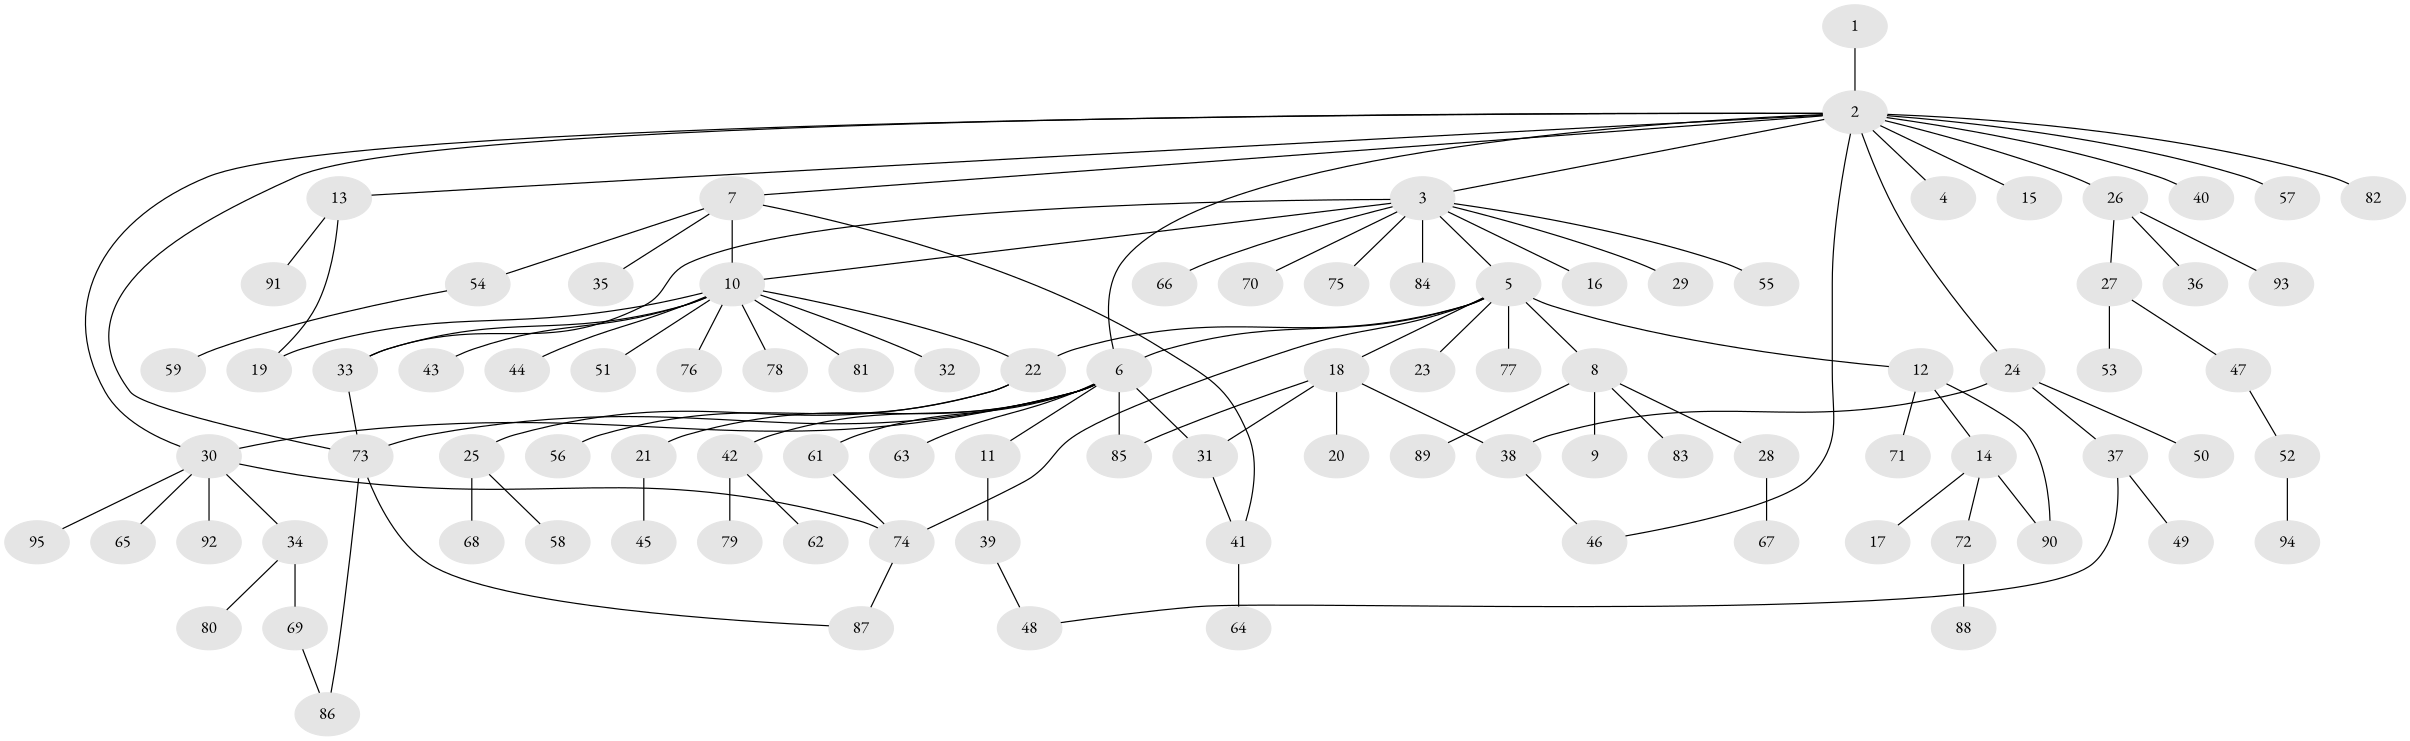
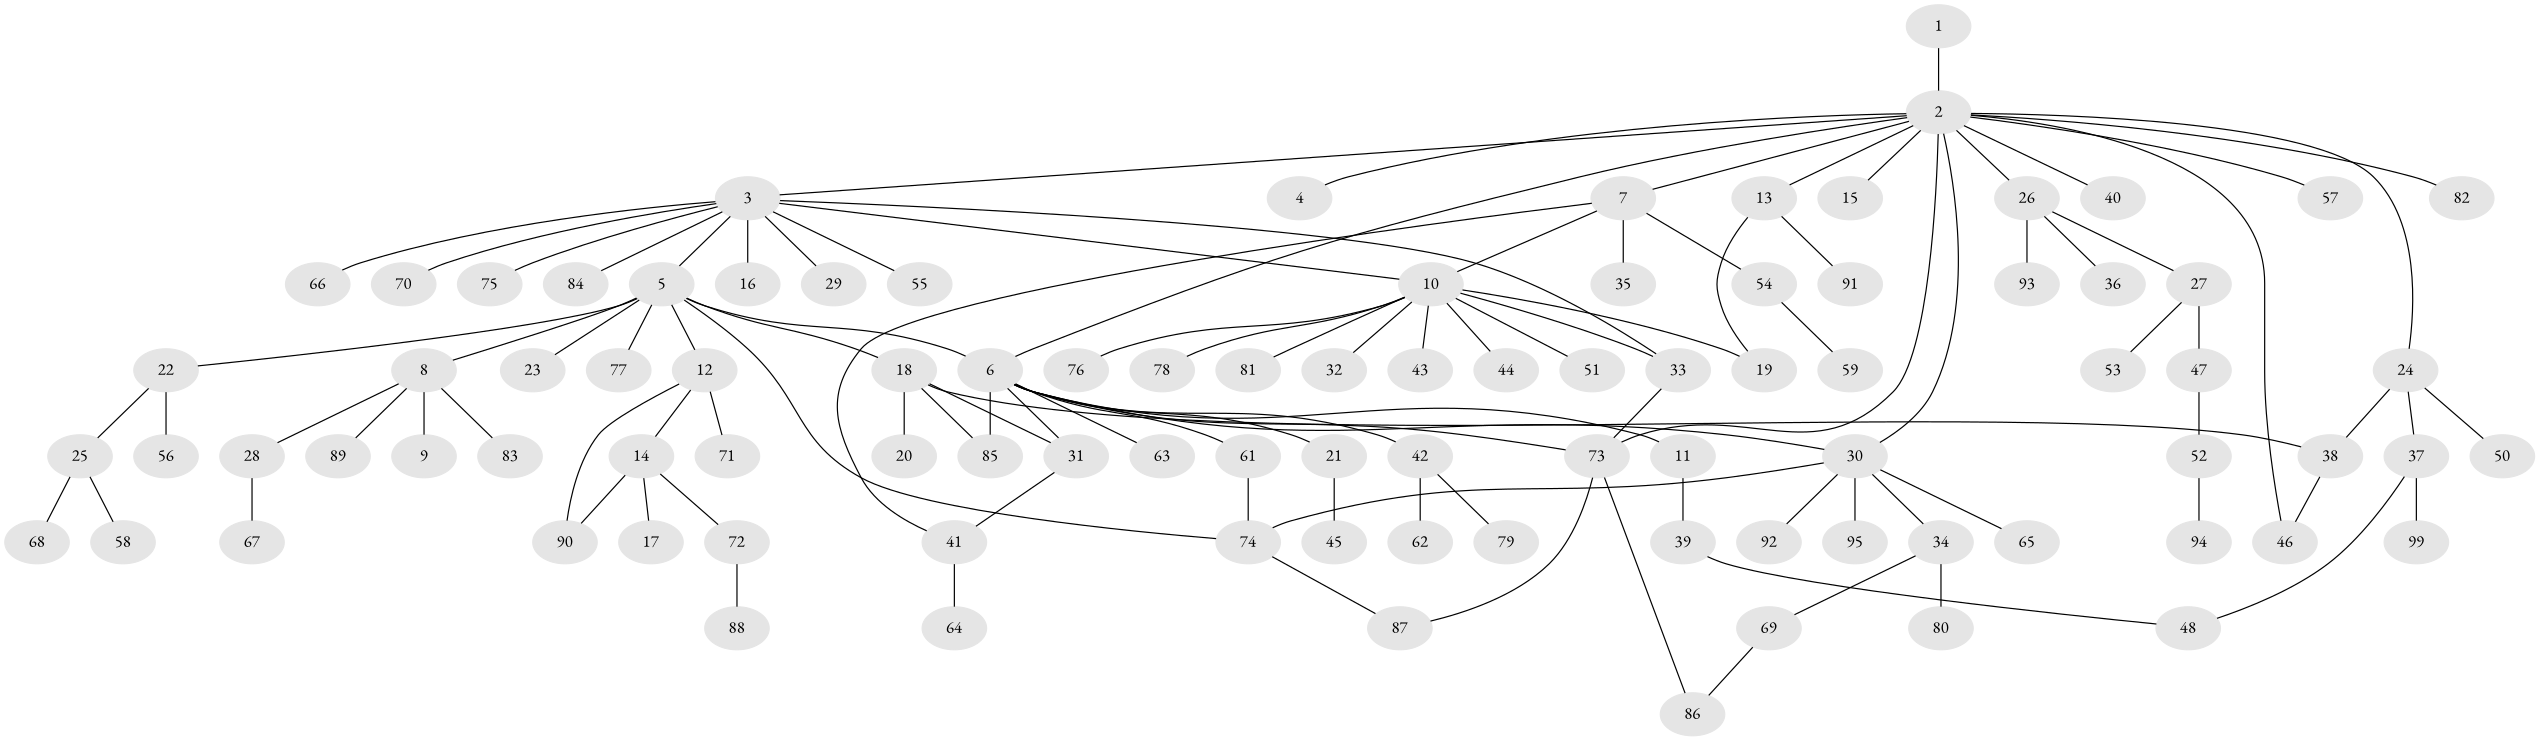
(887, 318) -> none
(2181, 542) -> (2416, 542)
